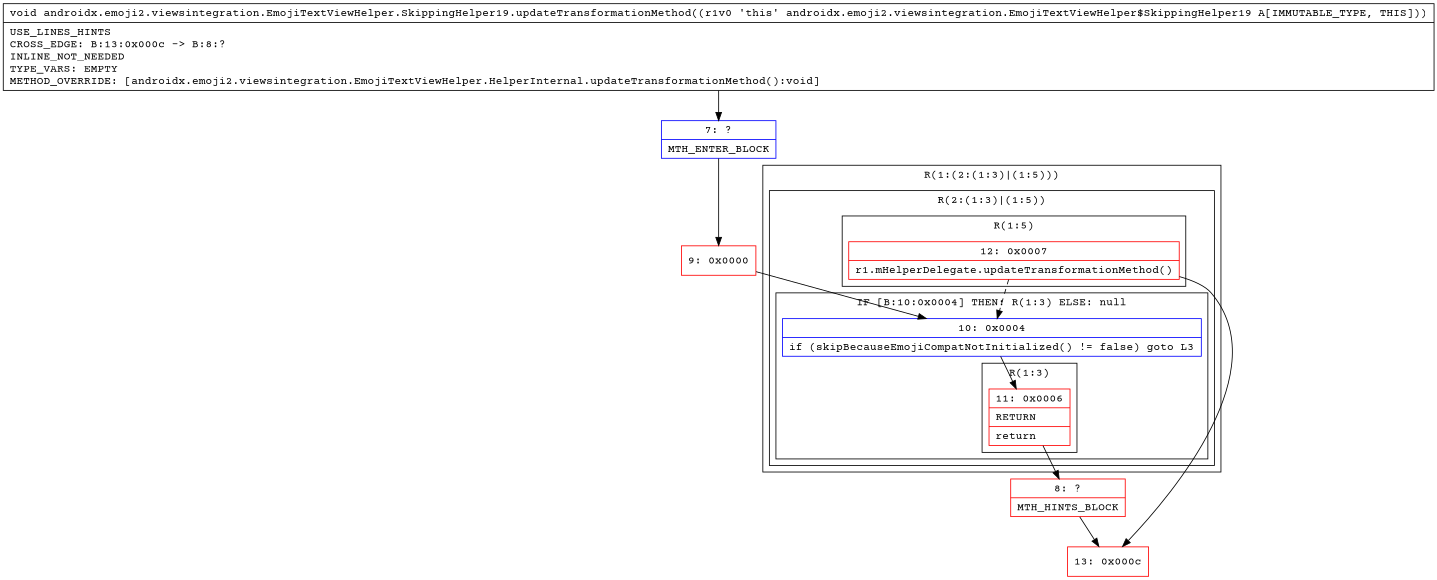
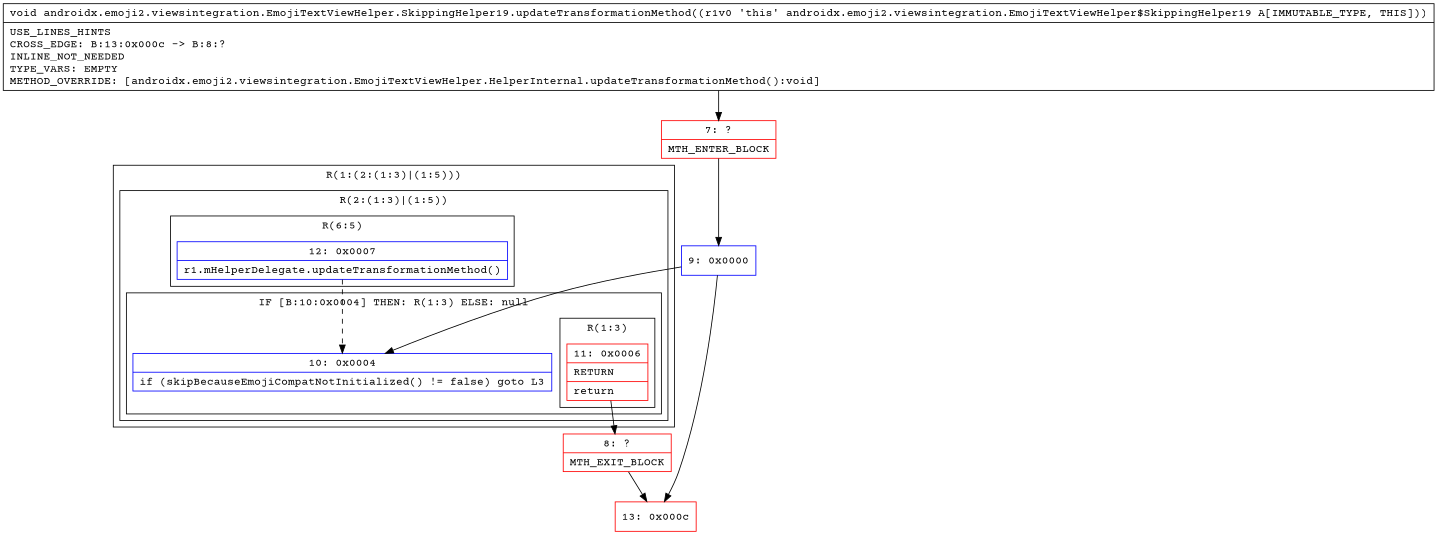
(719, 139) -> (719, 139)
(1014, 225) -> (342, 225)
(719, 261) -> (719, 261)
(1014, 261) -> (342, 261)
(1007, 369) -> none
(1227, 387) -> (701, 387)
(1068, 507) -> (617, 462)
